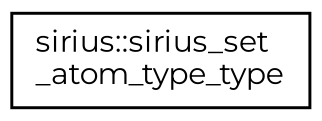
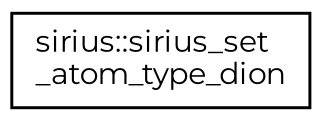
(161, 61) -> (161, 61)
